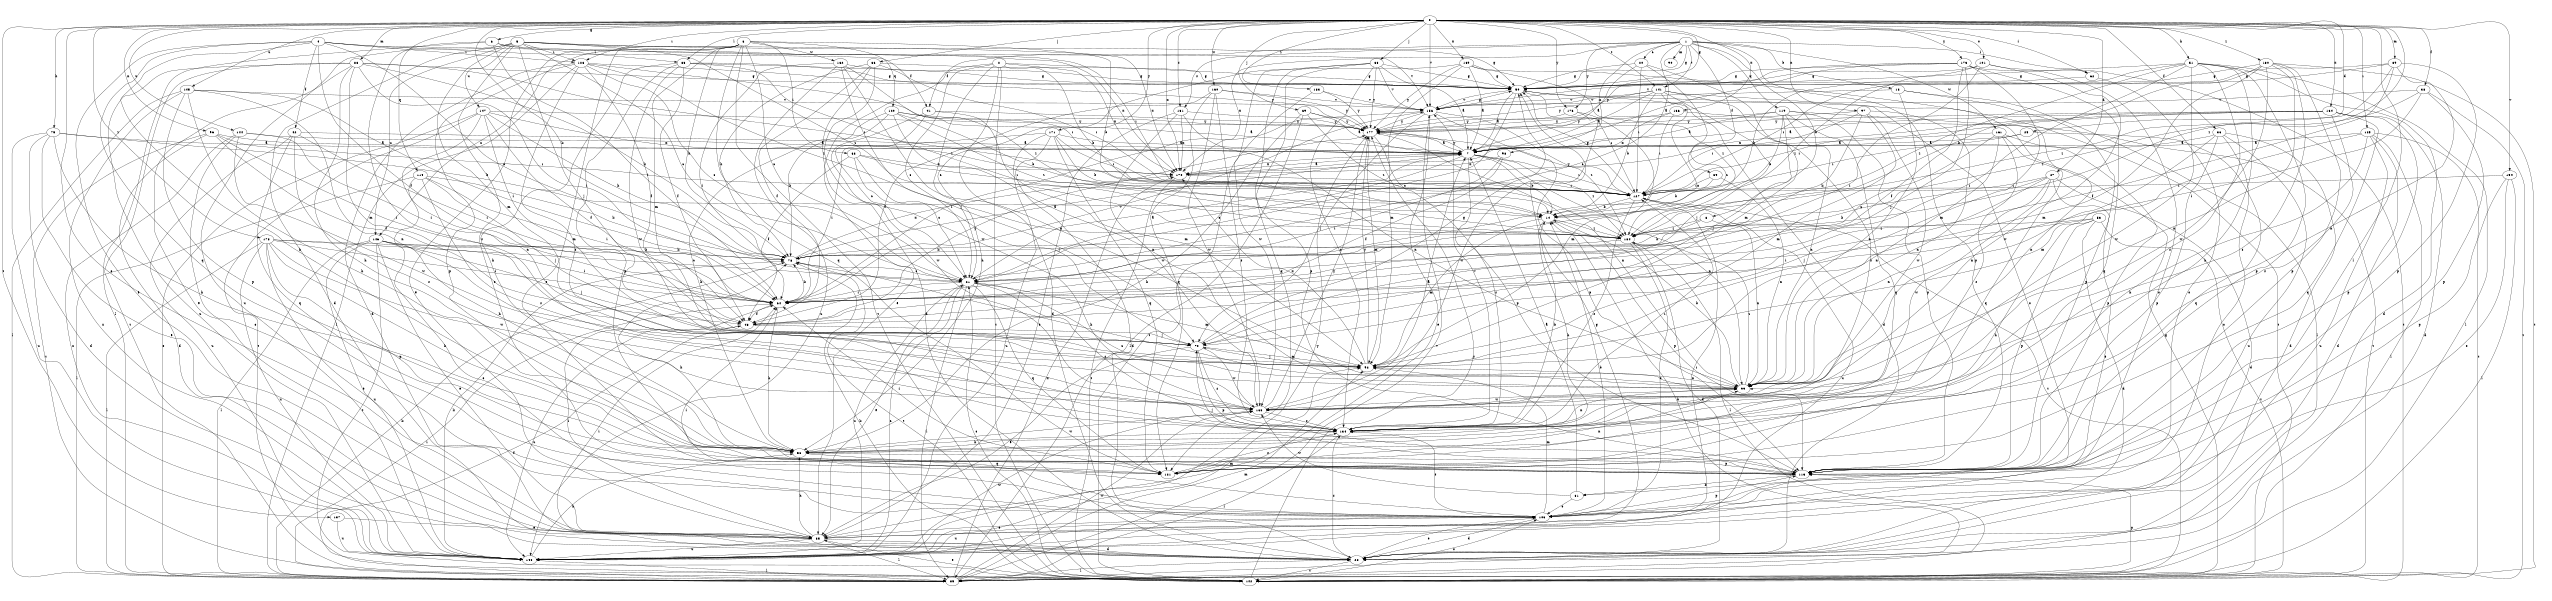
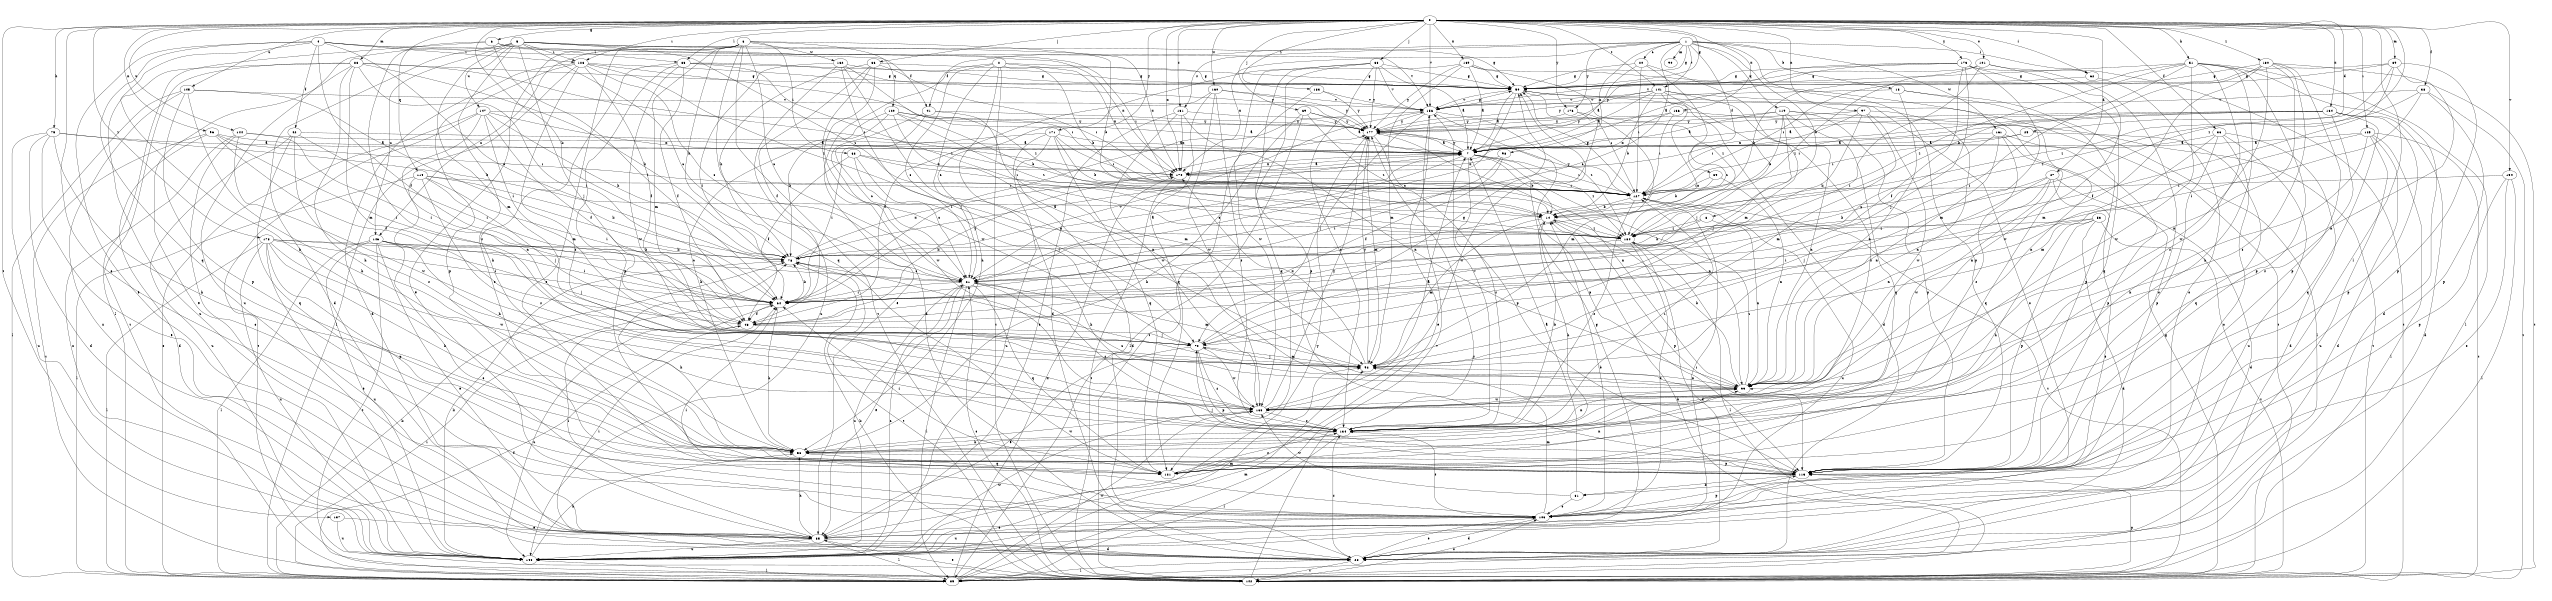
(1857, 191) -> (997, 187)
(917, 355) -> none
